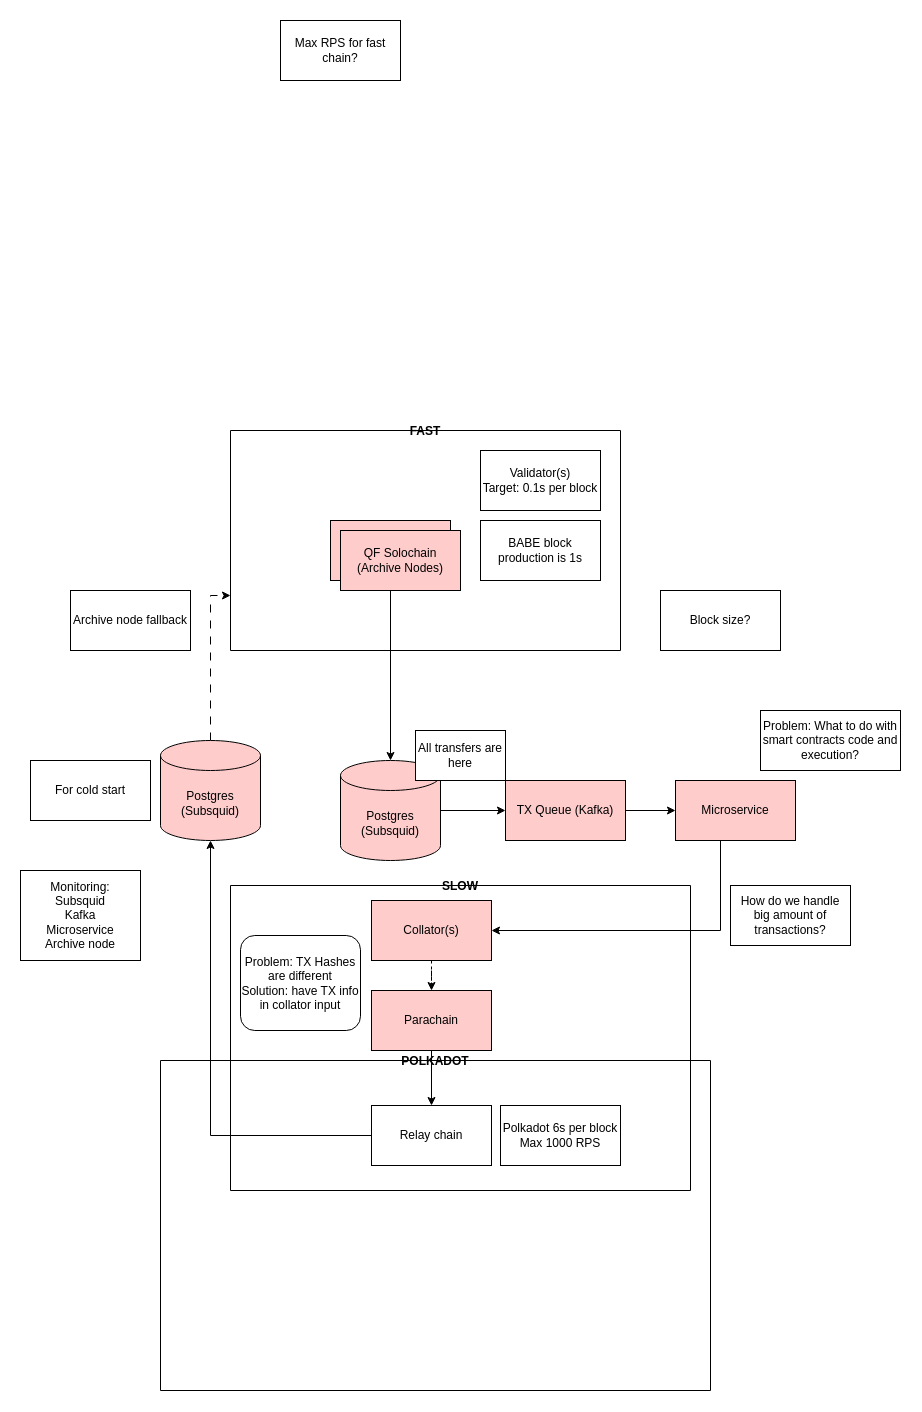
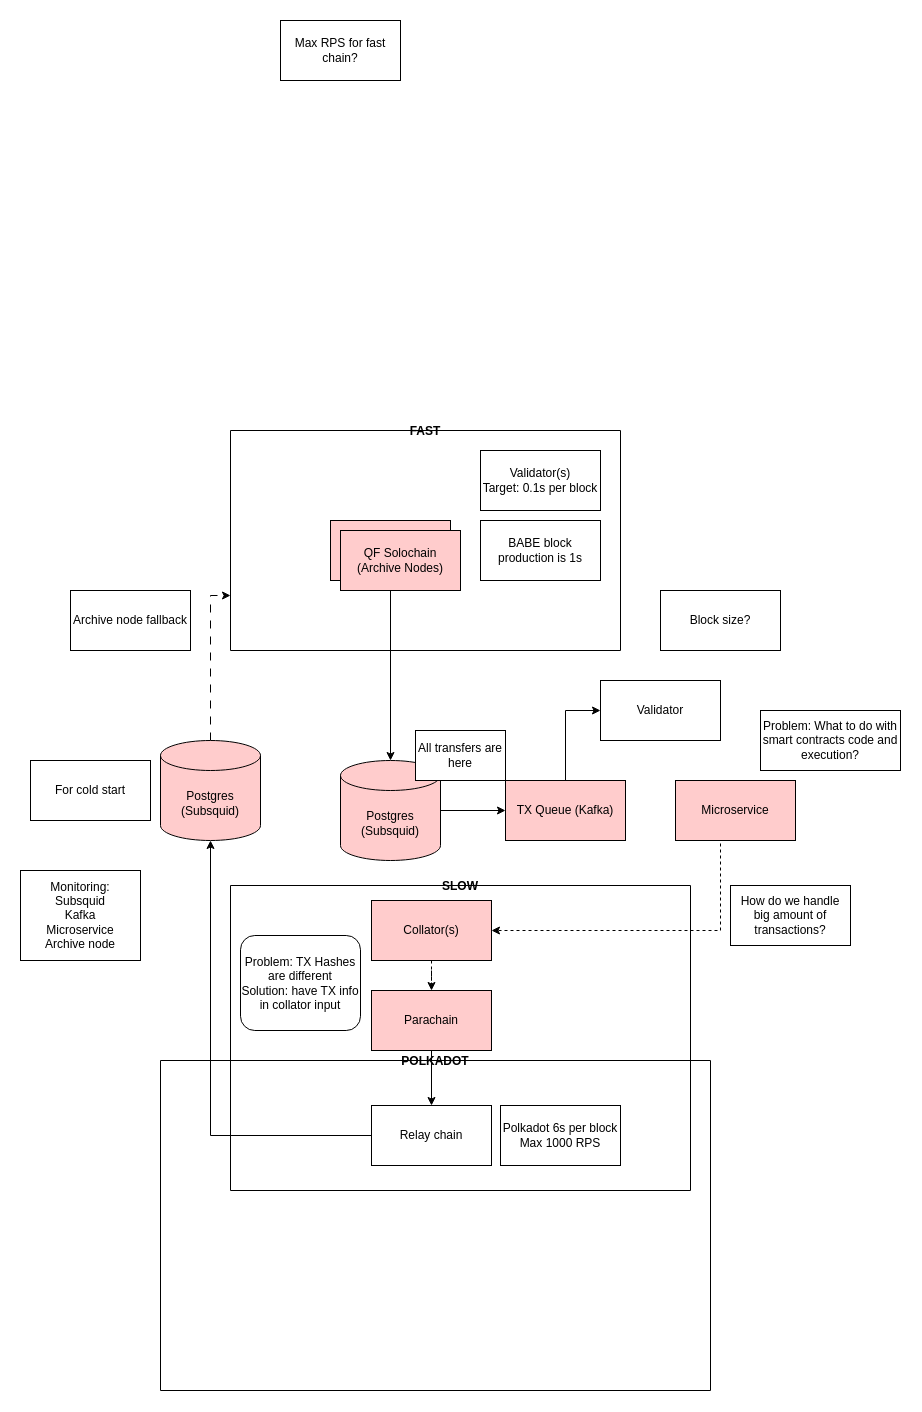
none -> (661, 711)
none -> (566, 732)
(647, 811) -> none
(656, 931) -> (656, 931)
